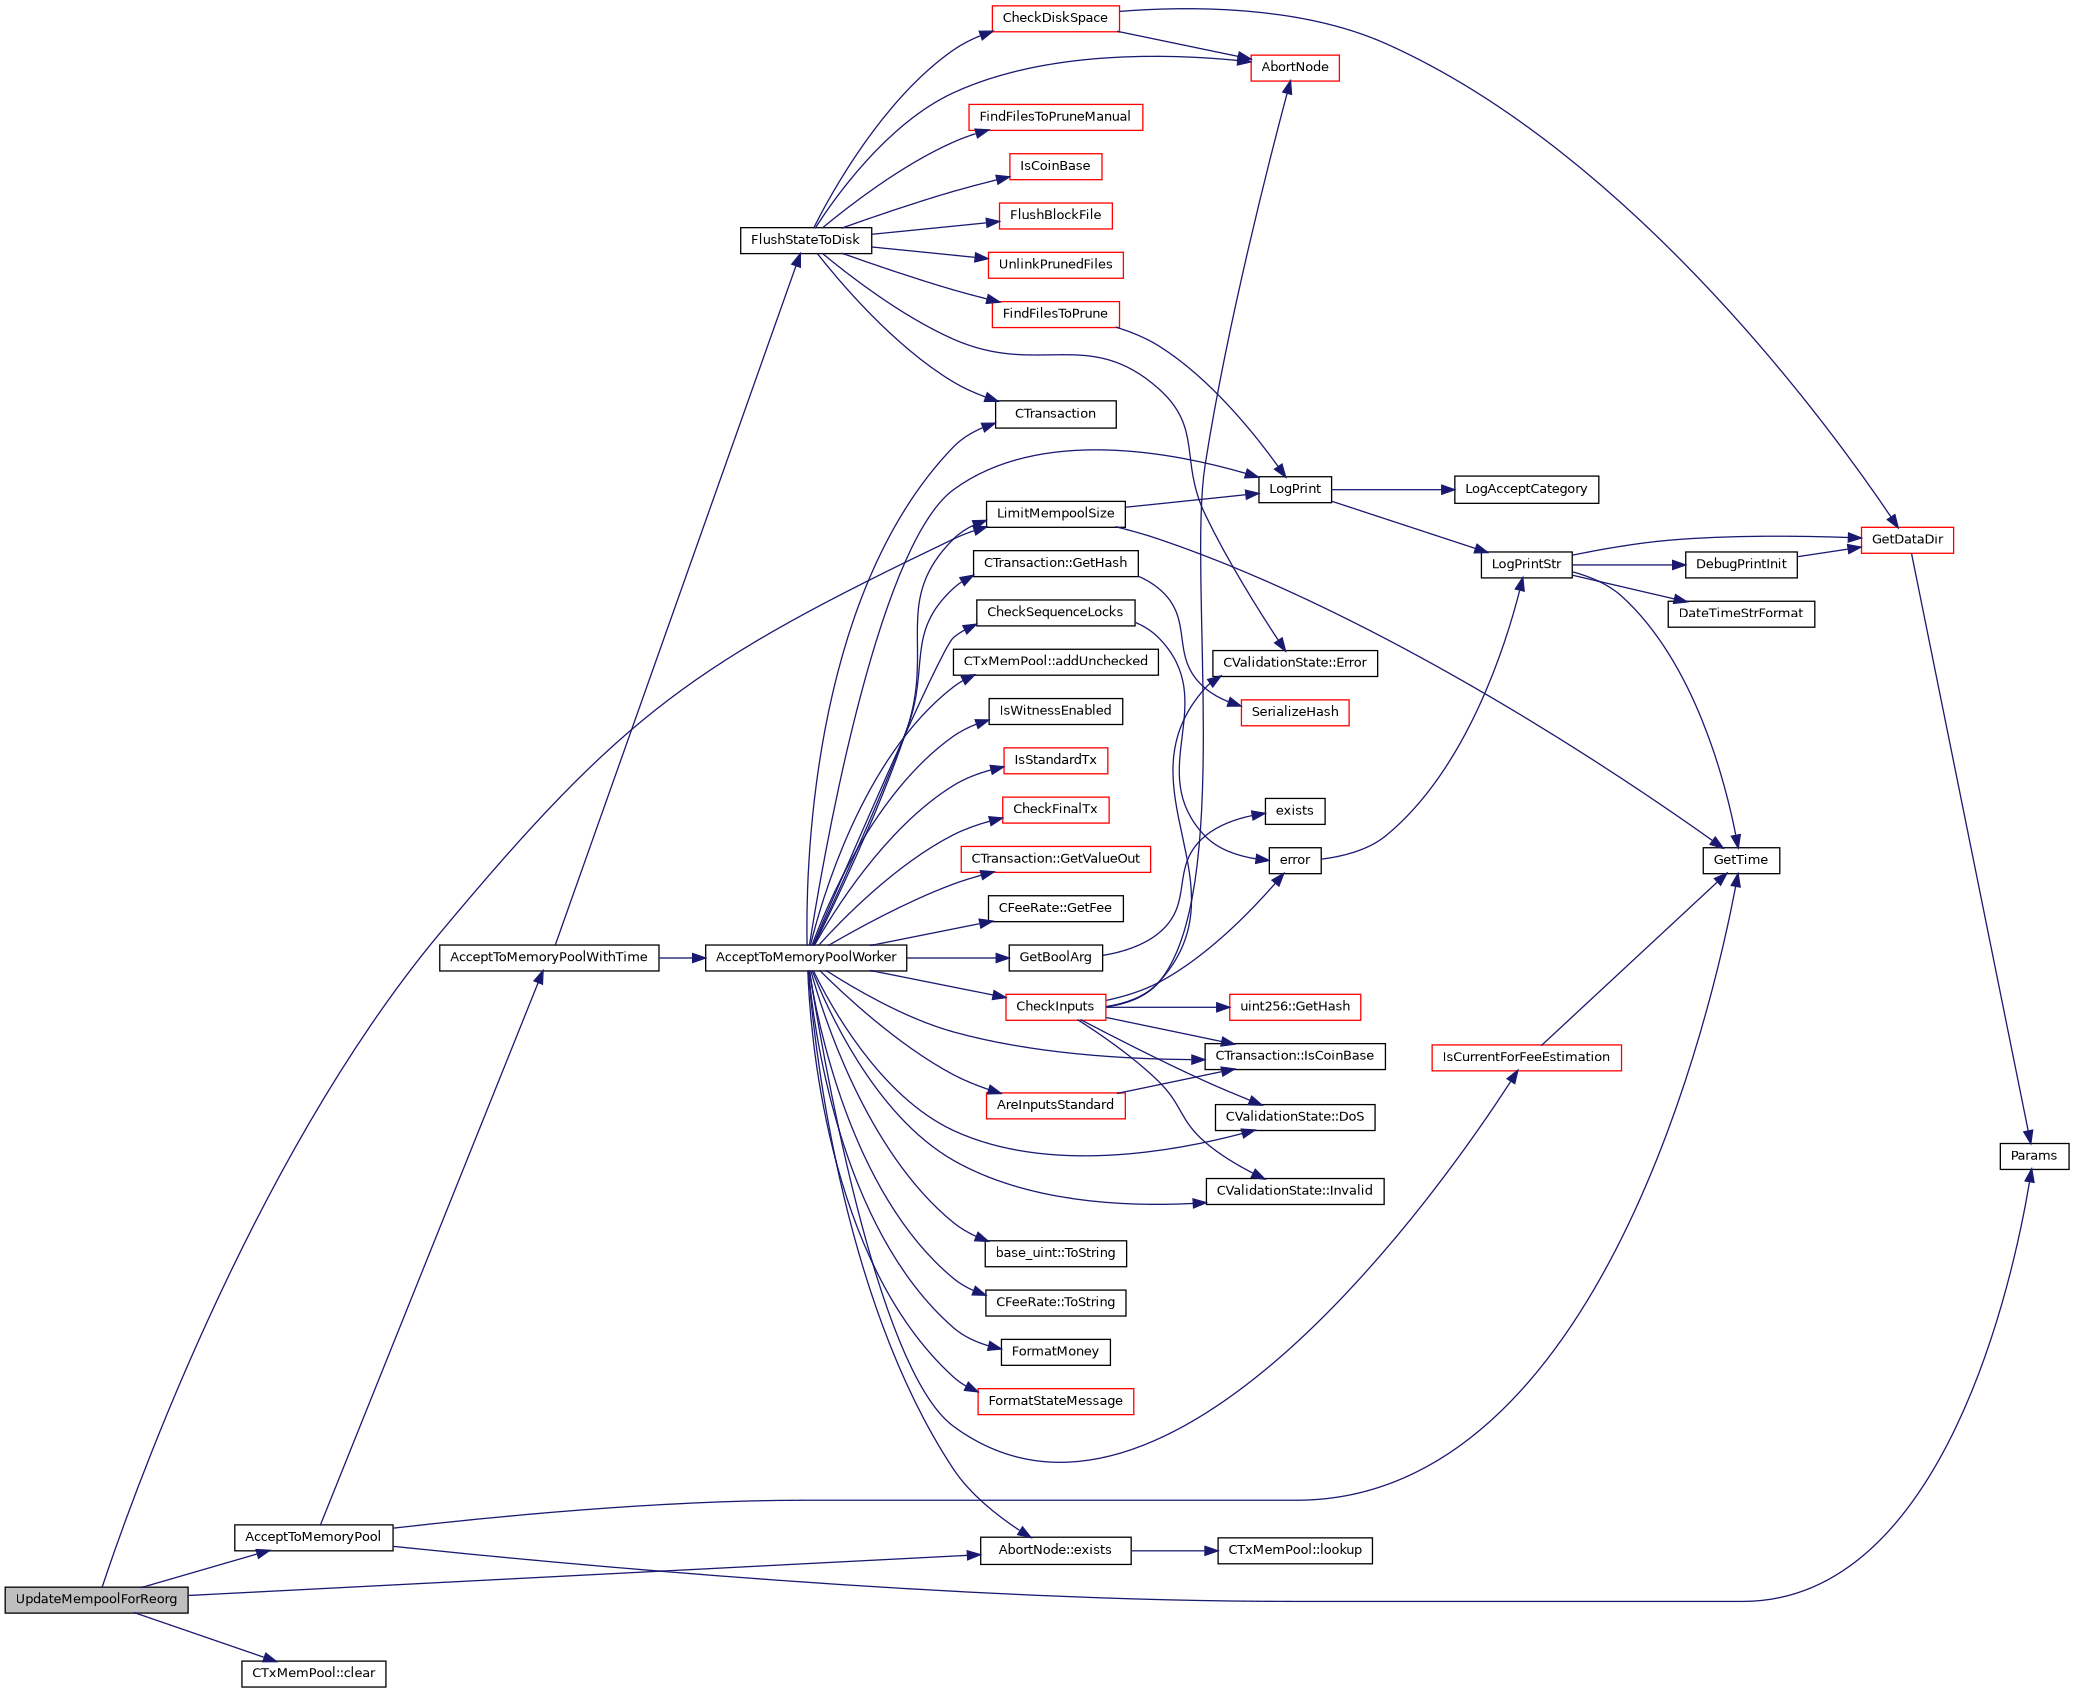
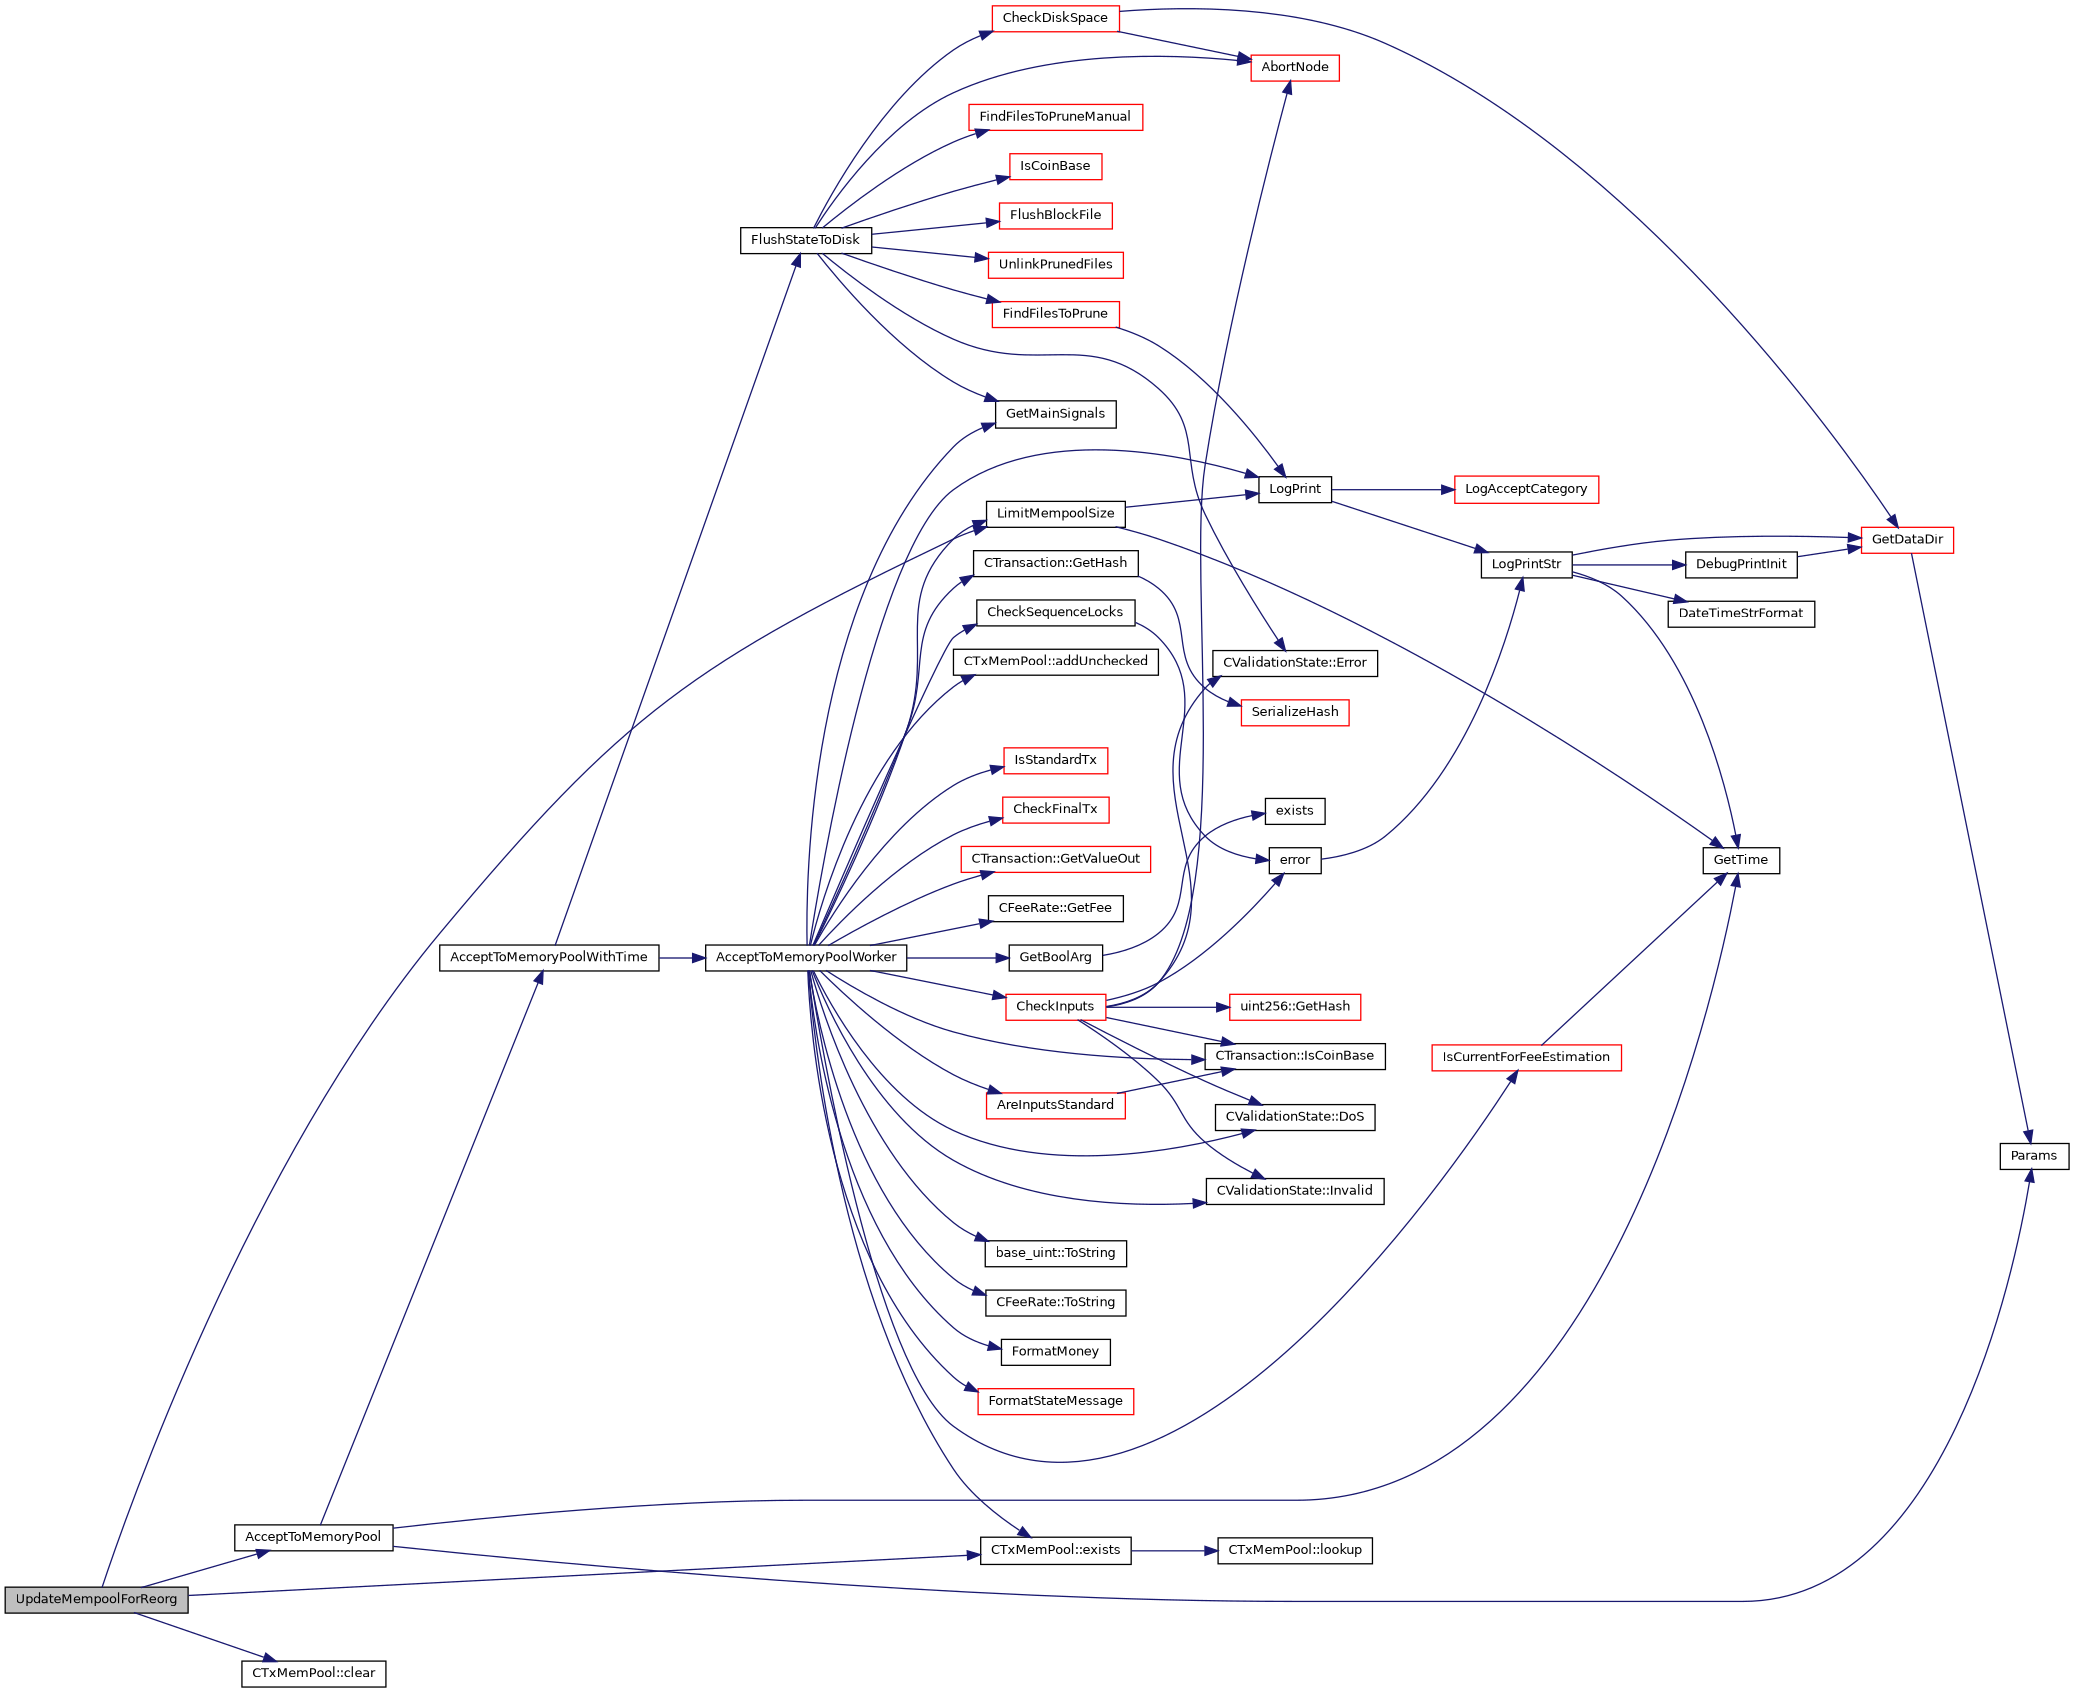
(1056, 414) -> (1056, 414)
(1527, 490) -> (1527, 490)
(1056, 712) -> none
(1056, 1551) -> (1056, 1551)
